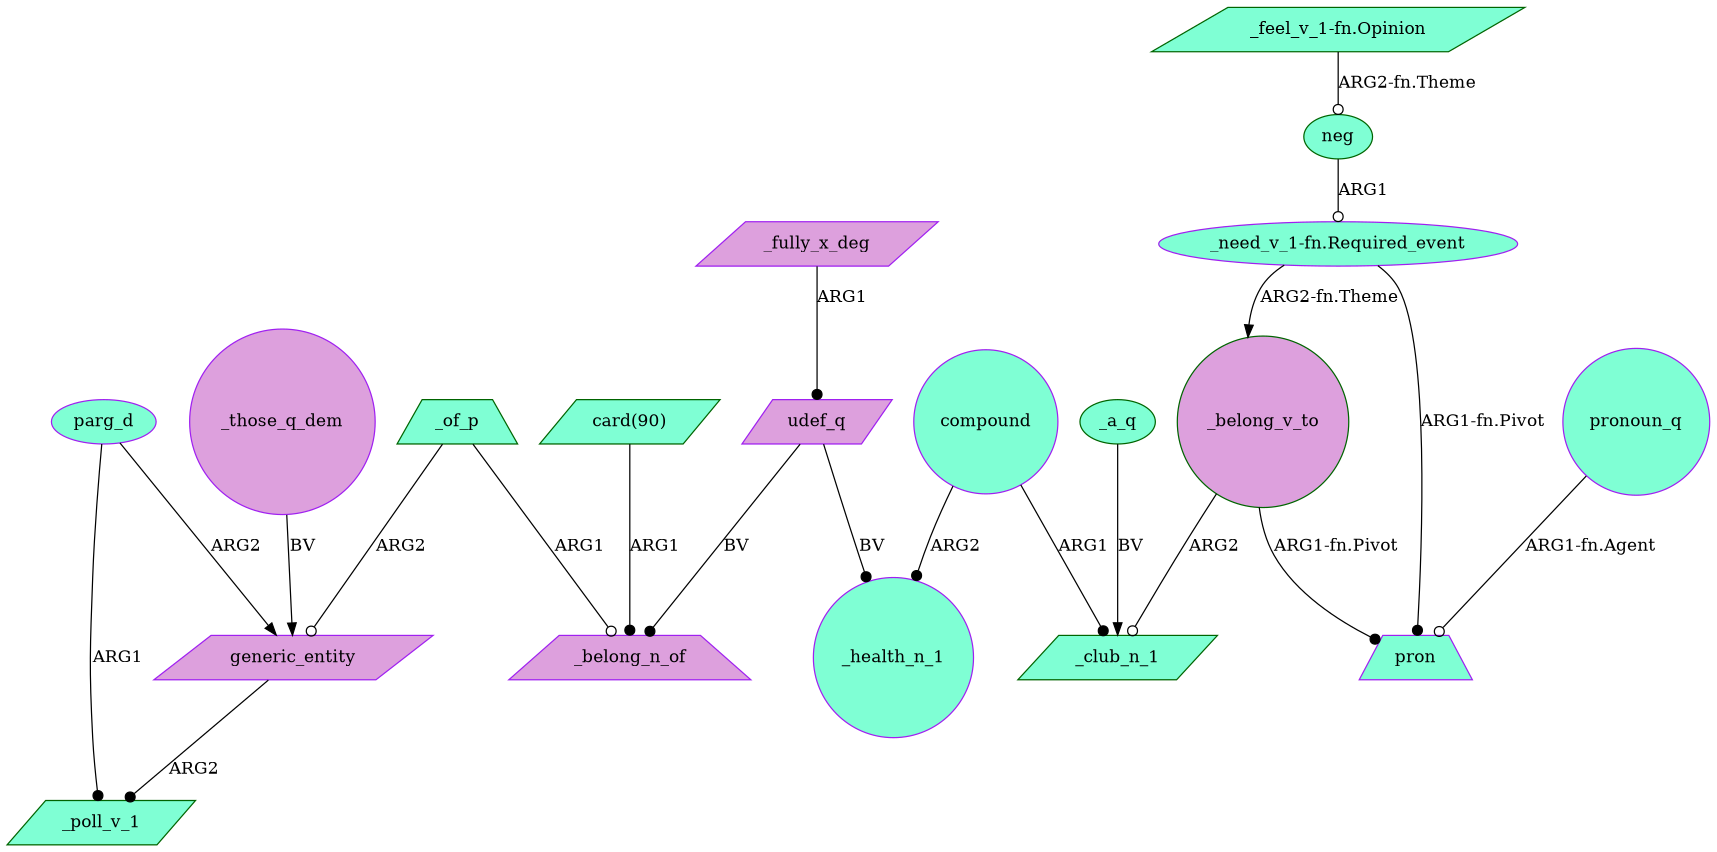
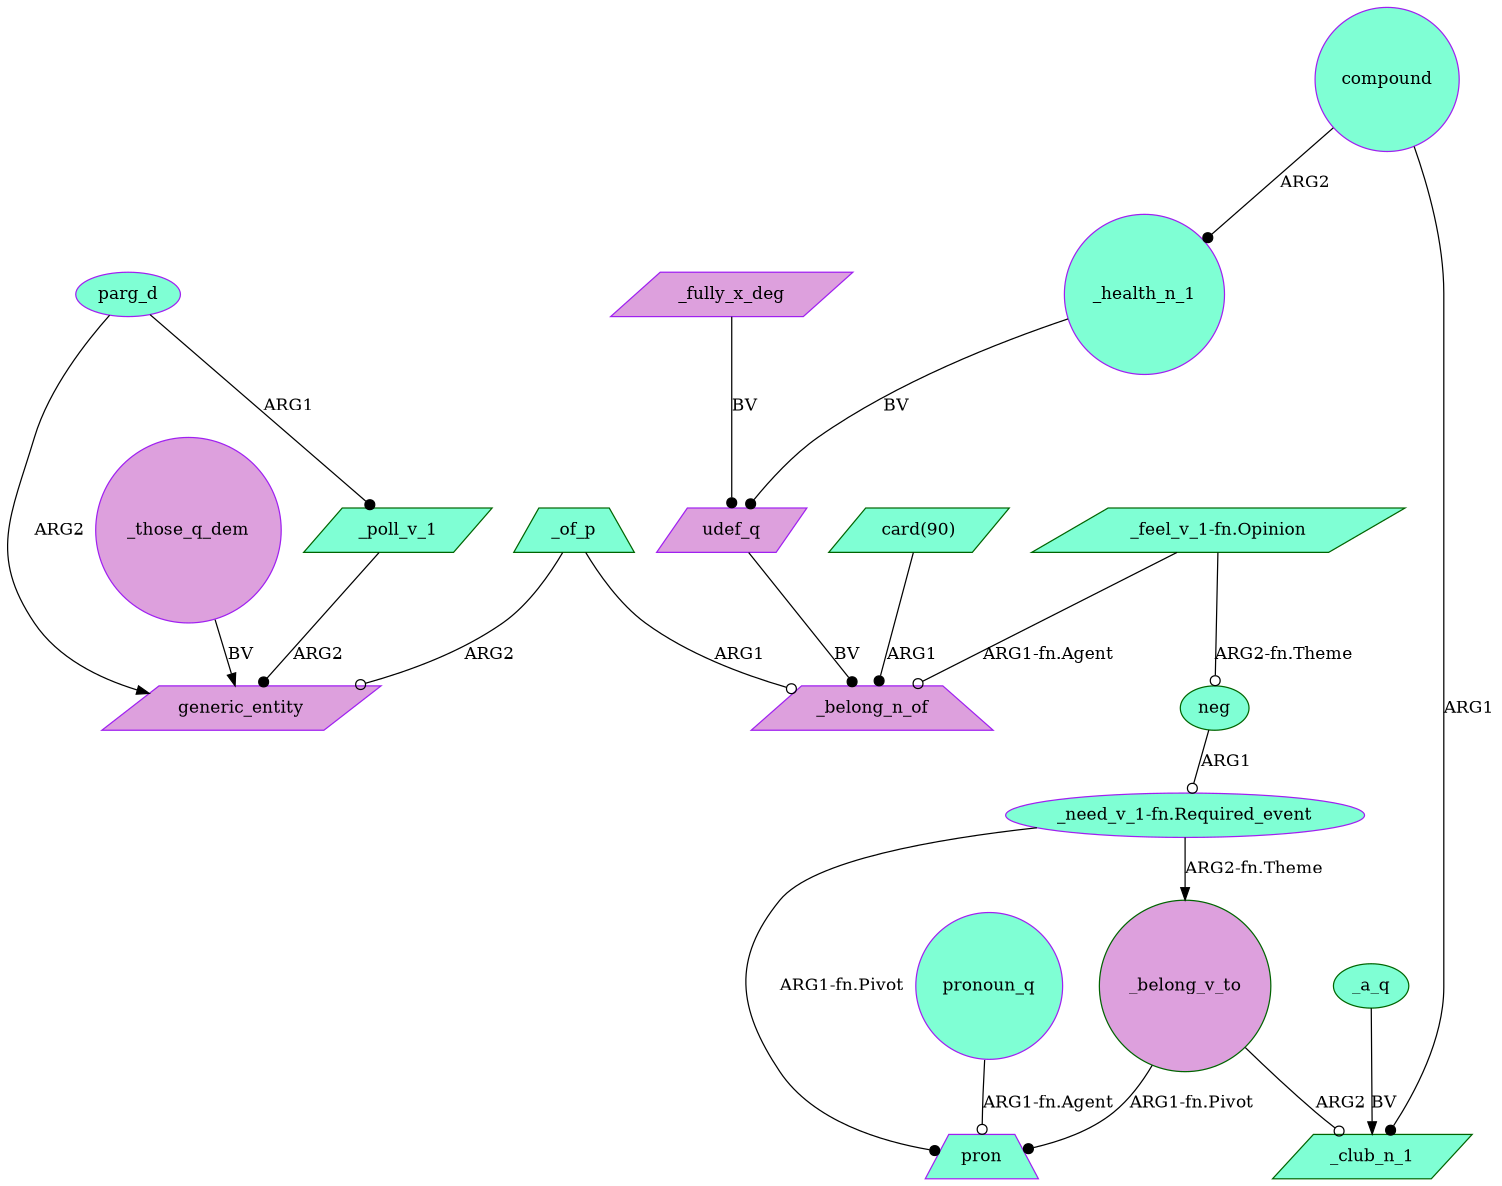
(842, 298) -> (745, 406)
(844, 508) -> (899, 389)
none -> (1050, 617)
(201, 737) -> (323, 615)
